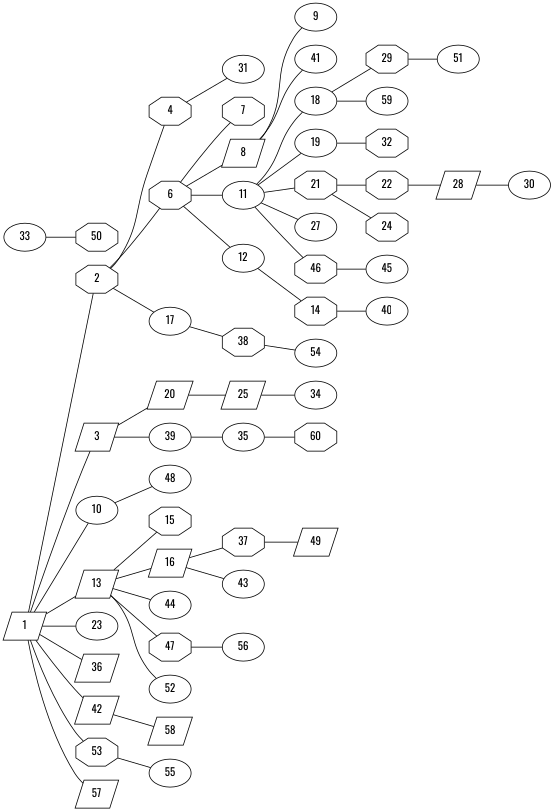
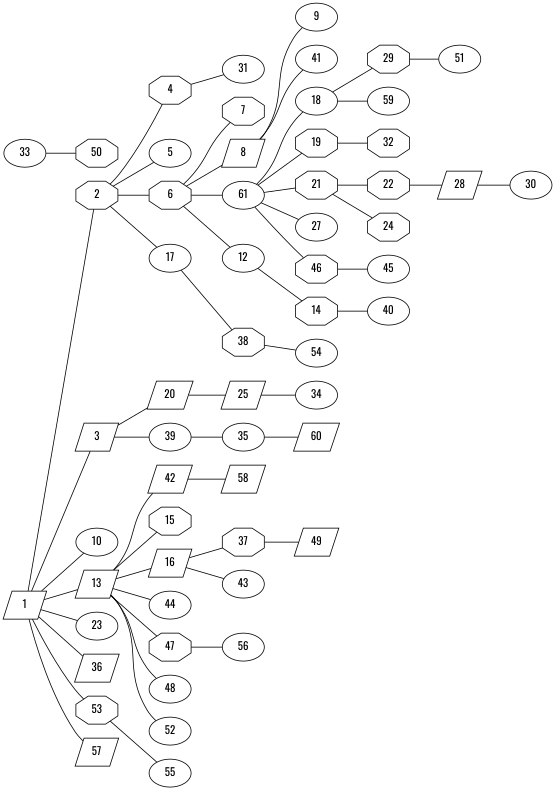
(316, 143) -> (317, 143)
none -> (170, 153)
(243, 195) -> (243, 195)
(316, 437) -> (317, 437)
(134, 495) -> (138, 651)
(58, 670) -> (133, 532)
